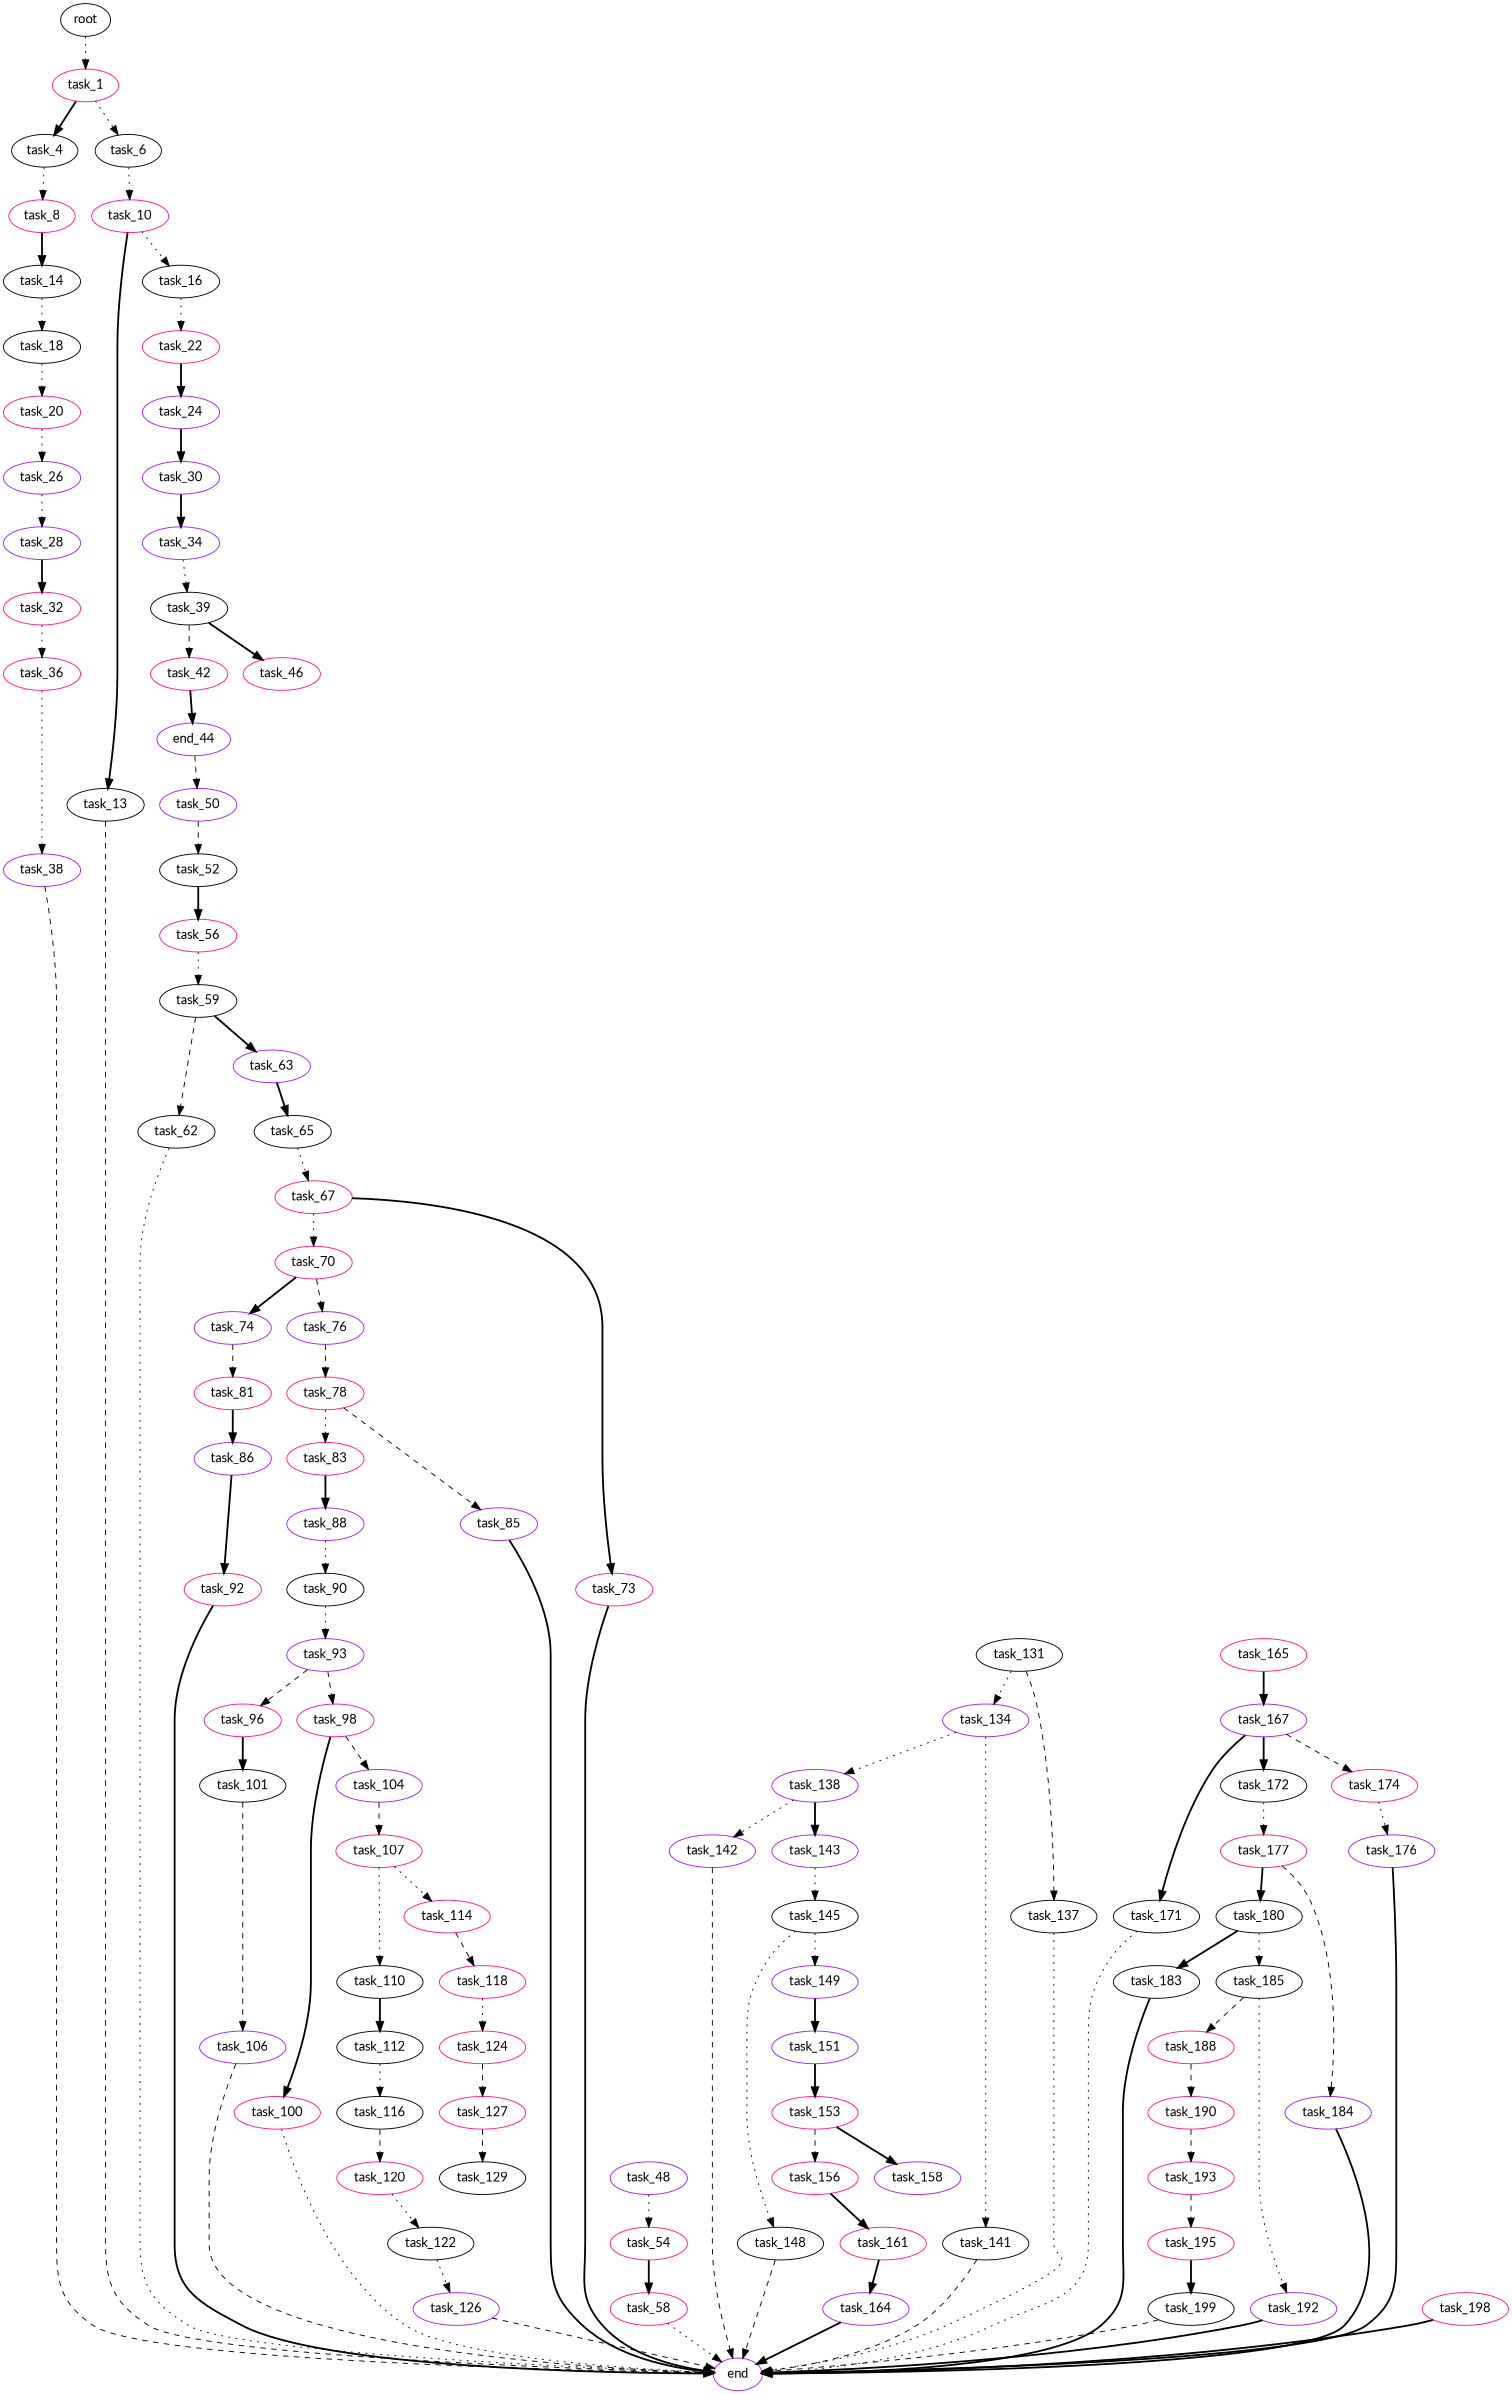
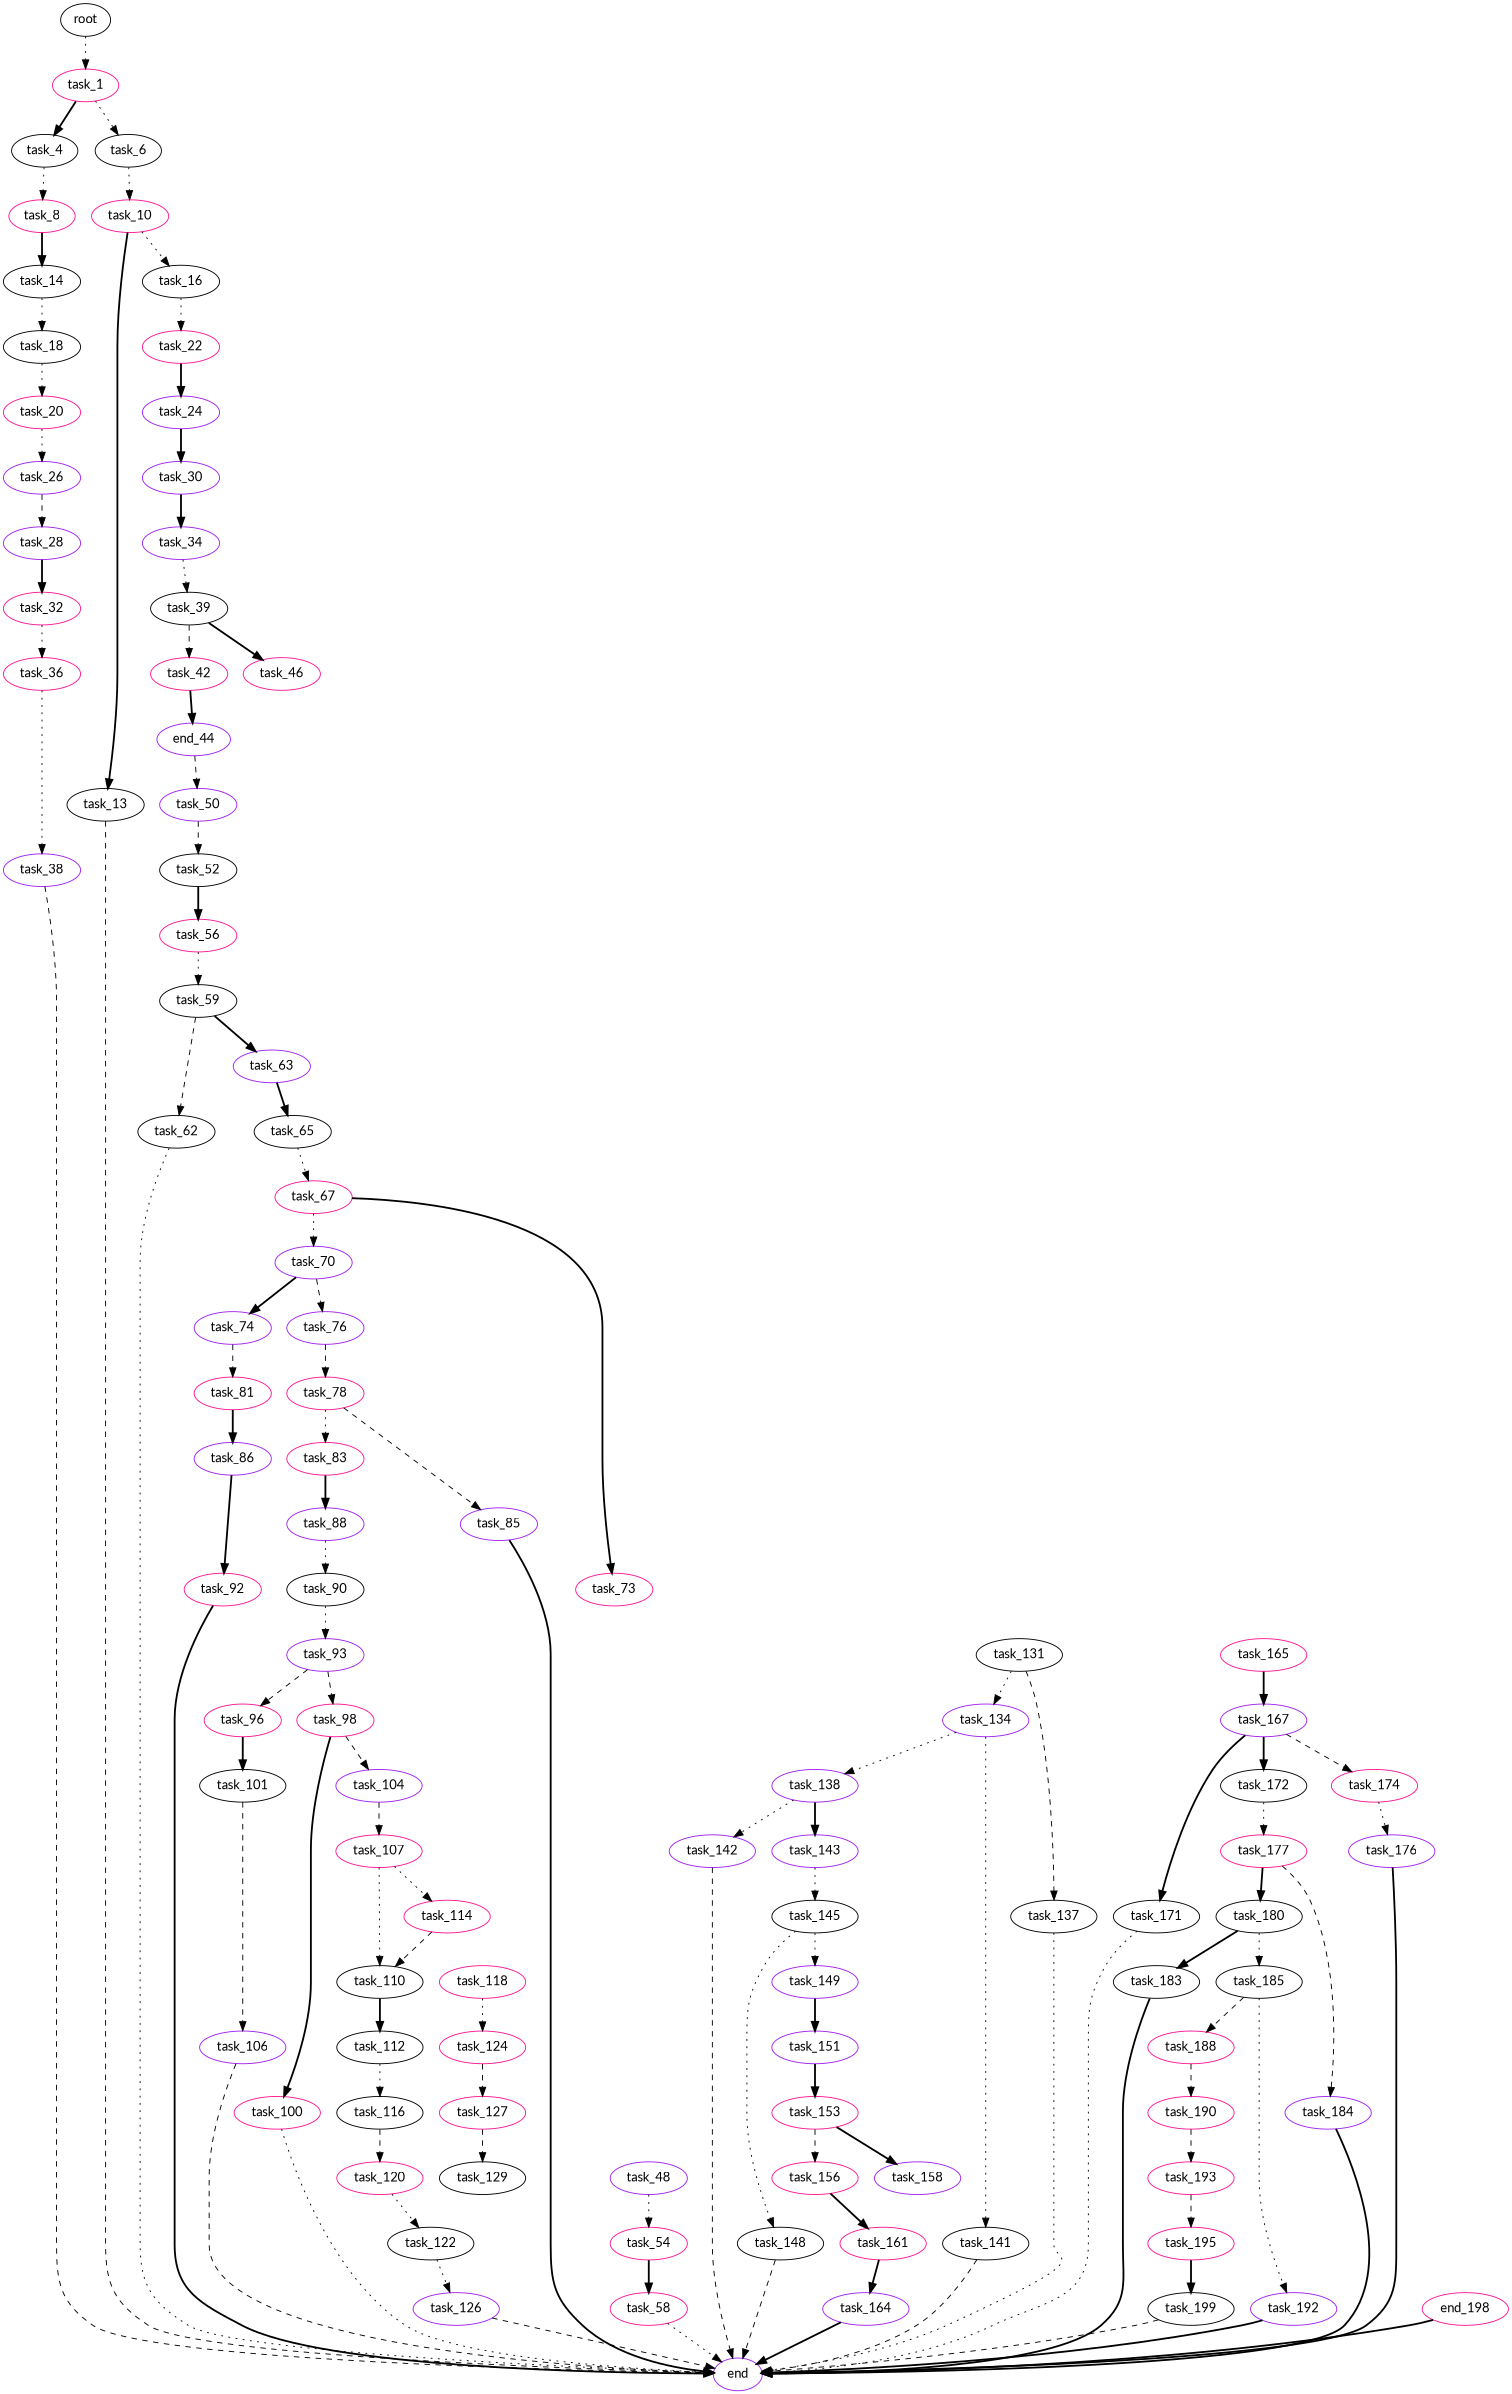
(42, 506) -> (42, 506)
(314, 1263) -> (314, 1263)
(463, 1945) -> (417, 1946)
(585, 2023) -> none
(1465, 2309) -> (1465, 2309)
